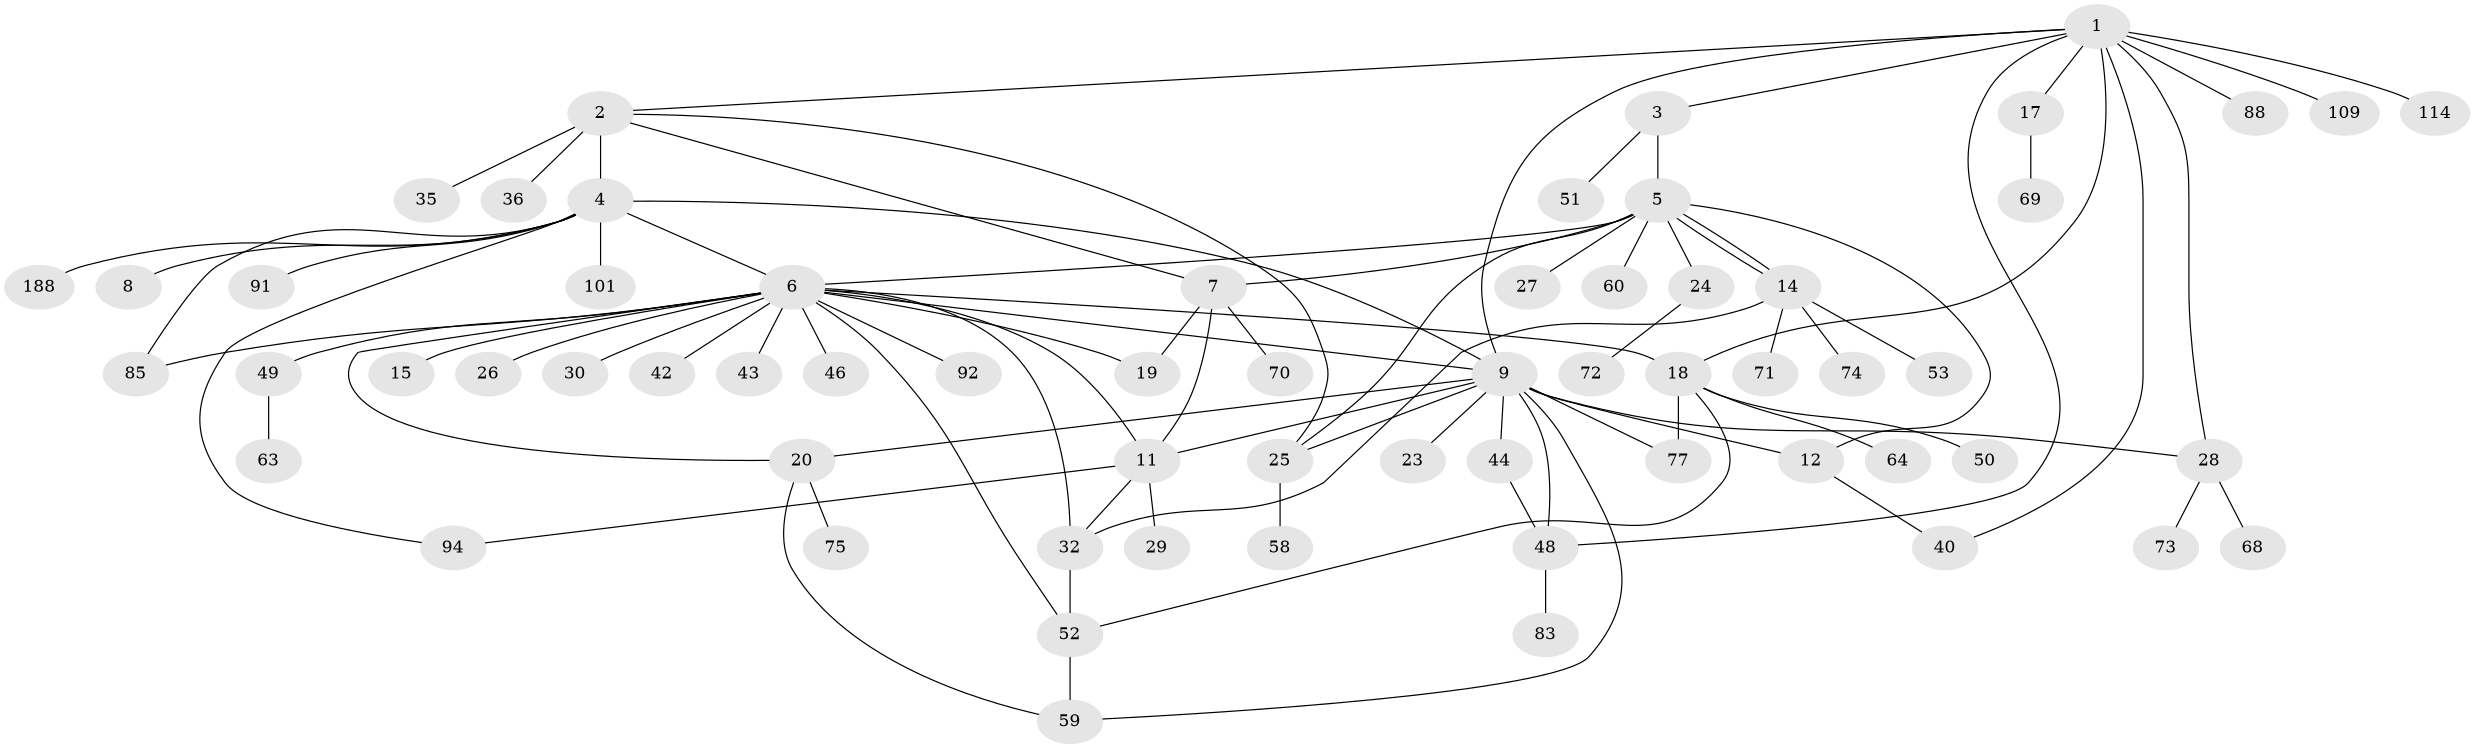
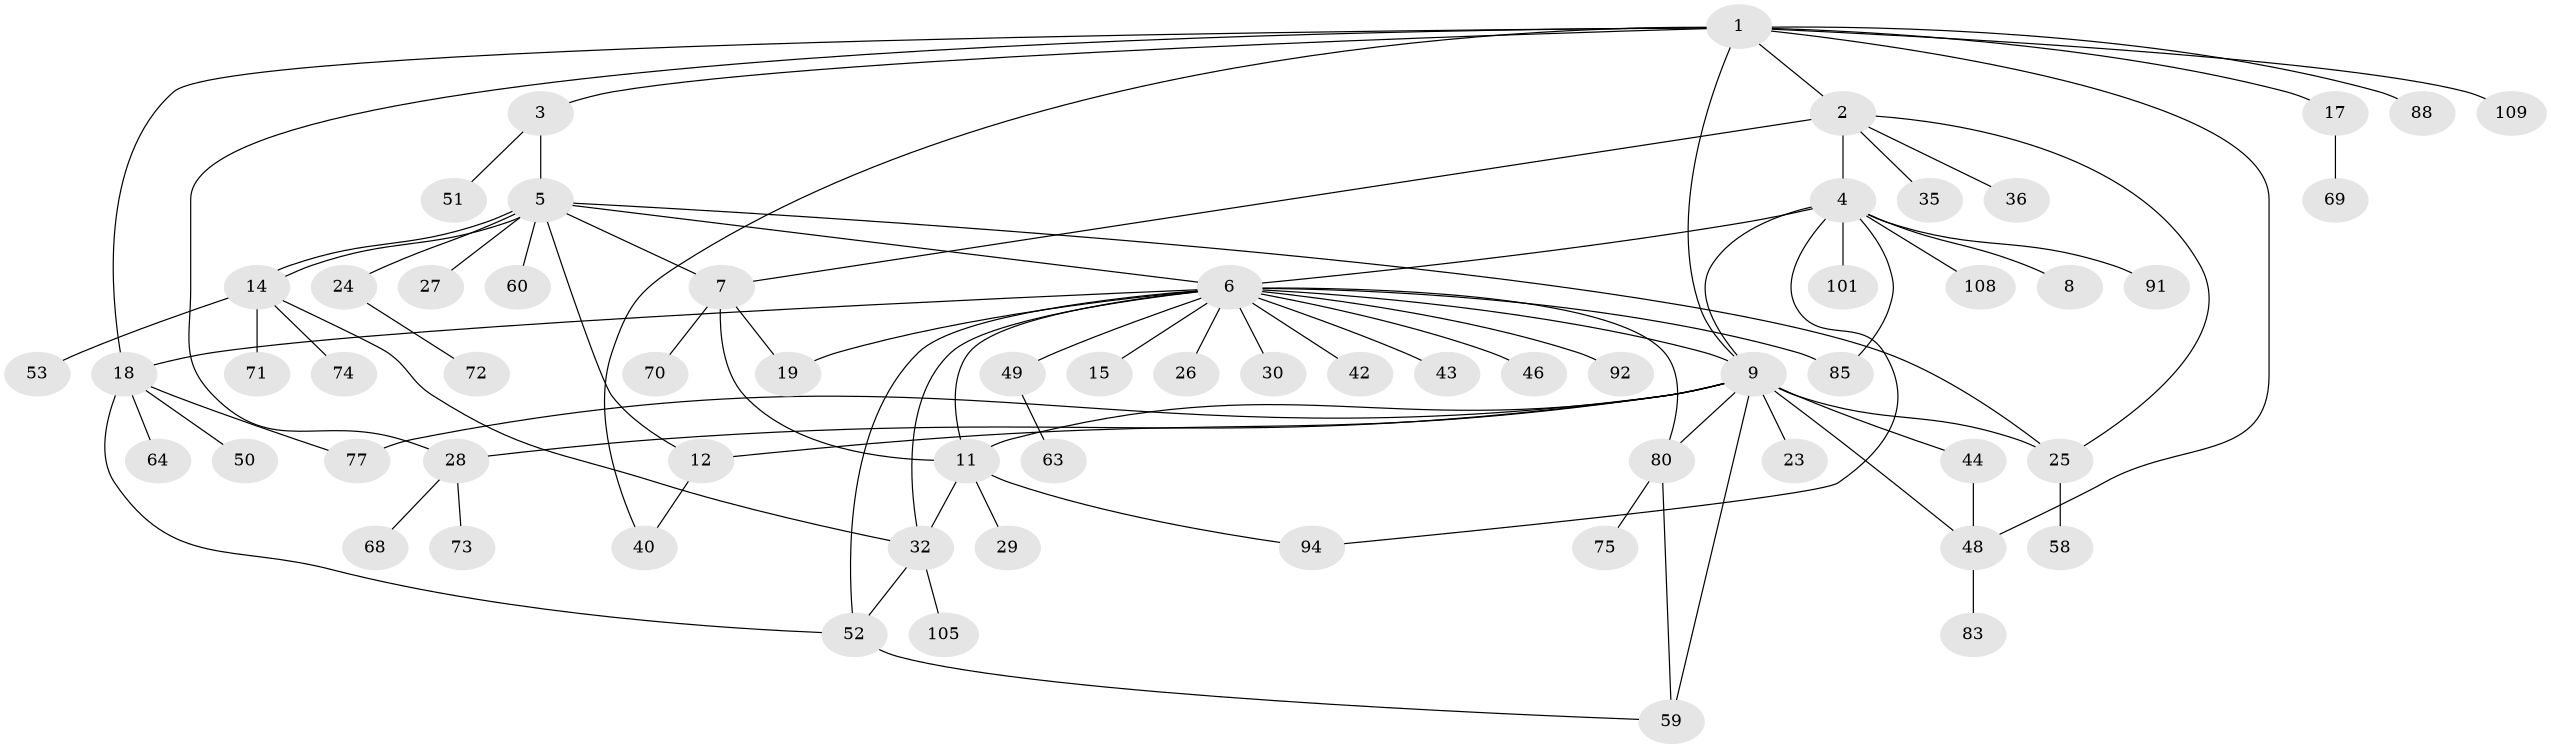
(2435, 113) -> none
(39, 287) -> (1981, 287)
(802, 461) -> (1662, 461)
none -> (944, 635)
